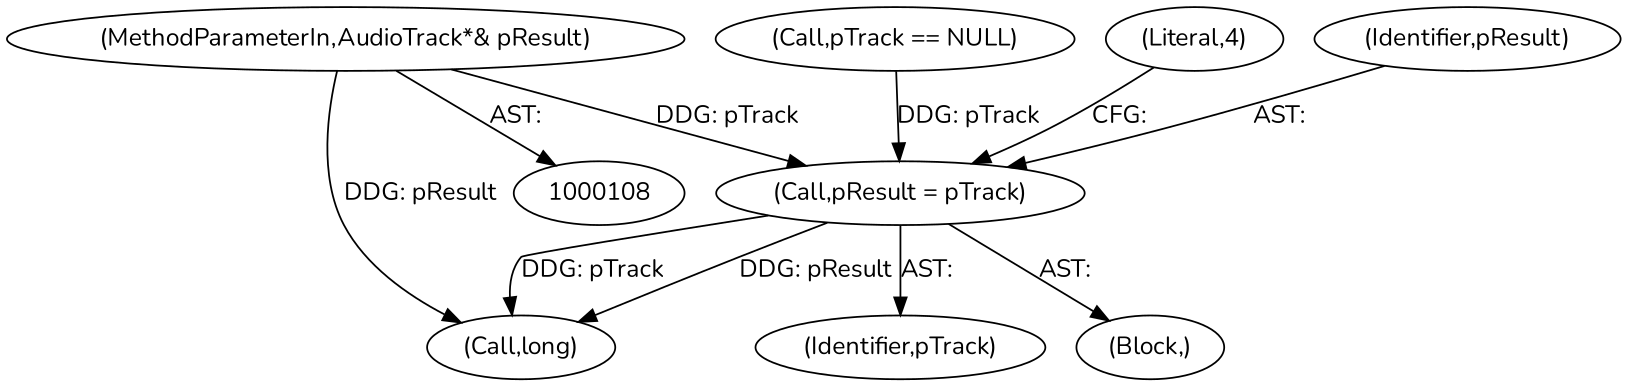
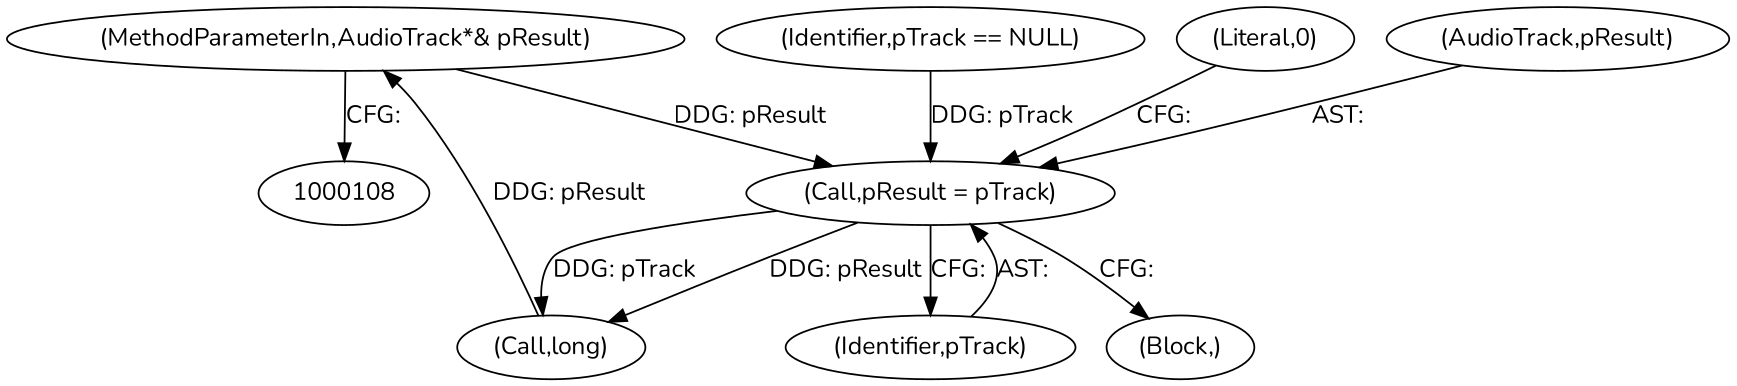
(895, 39) -> (931, 39)
(1195, 39) -> (1266, 39)
(1468, 39) -> (1558, 39)
(519, 116) -> (377, 116)
(728, 116) -> (751, 116)
(340, 215) -> (476, 194)
(931, 270) -> (962, 270)
(1069, 270) -> (1130, 270)
none -> (996, 280)
